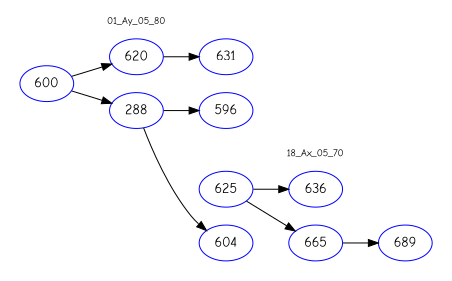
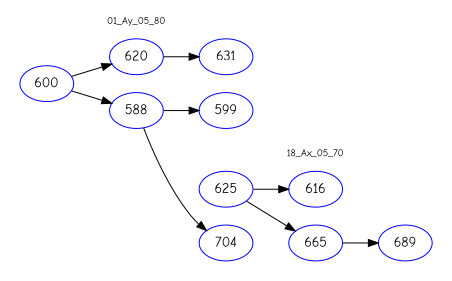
(136, 111) -> (136, 111)
(226, 111) -> (226, 111)
(316, 189) -> (316, 189)
(226, 243) -> (226, 243)
